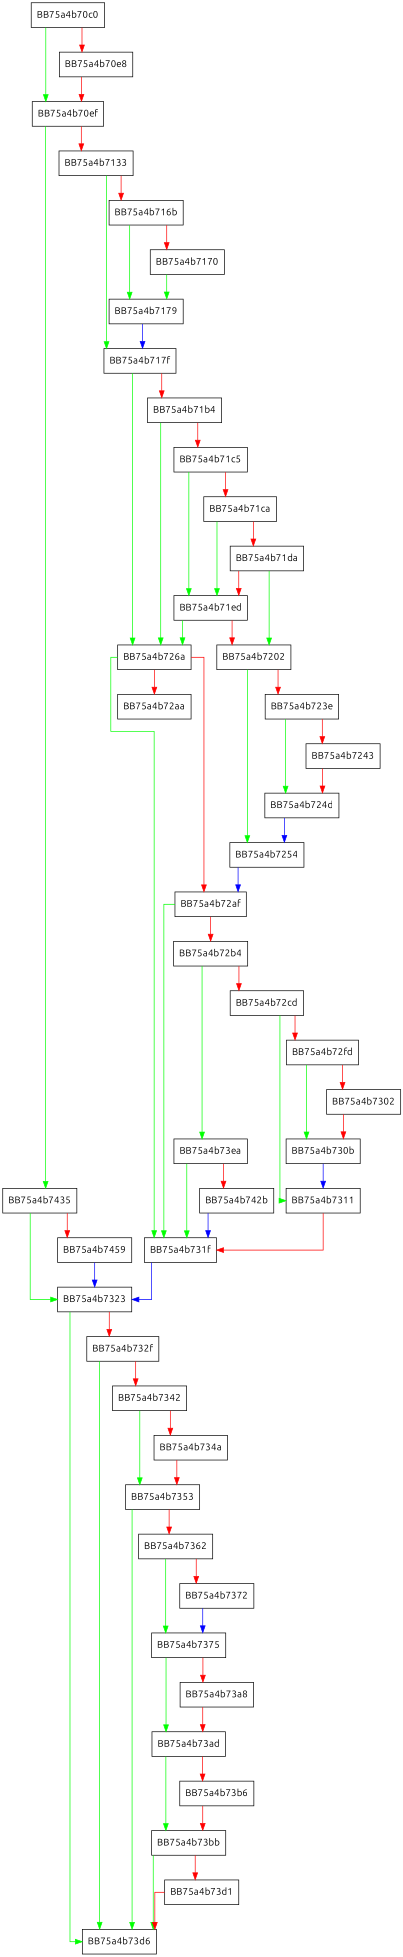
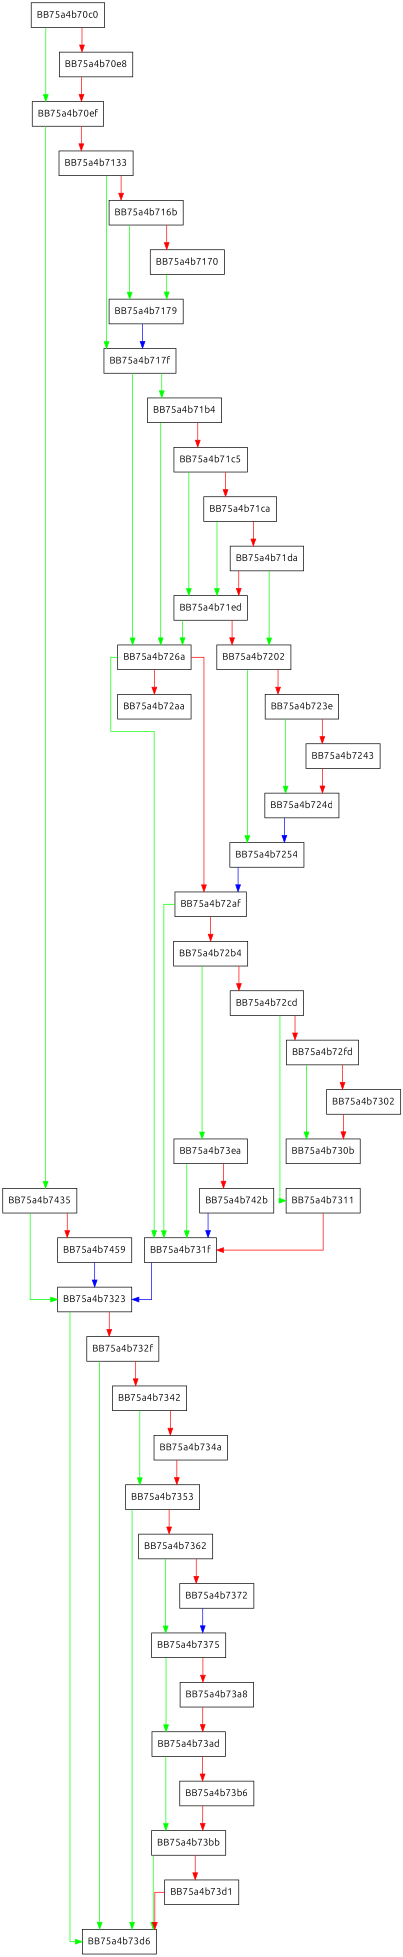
(162, 382) -> (162, 382)
(323, 1172) -> none
